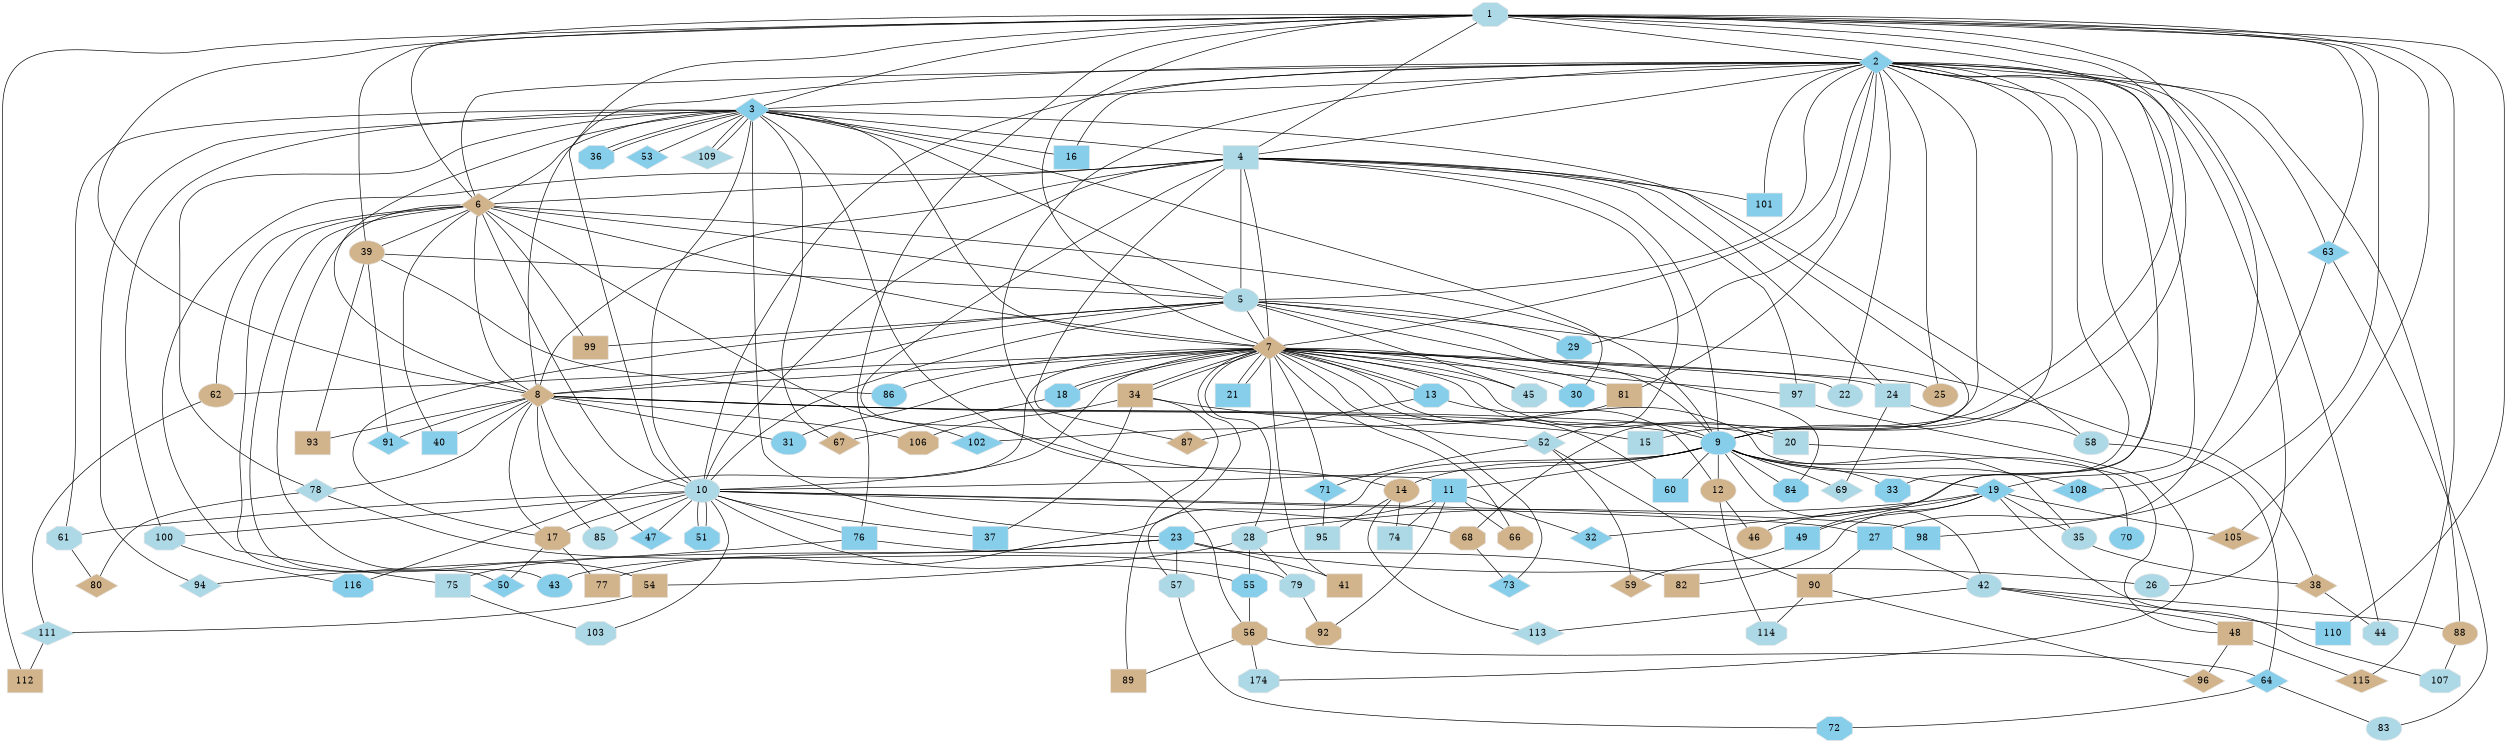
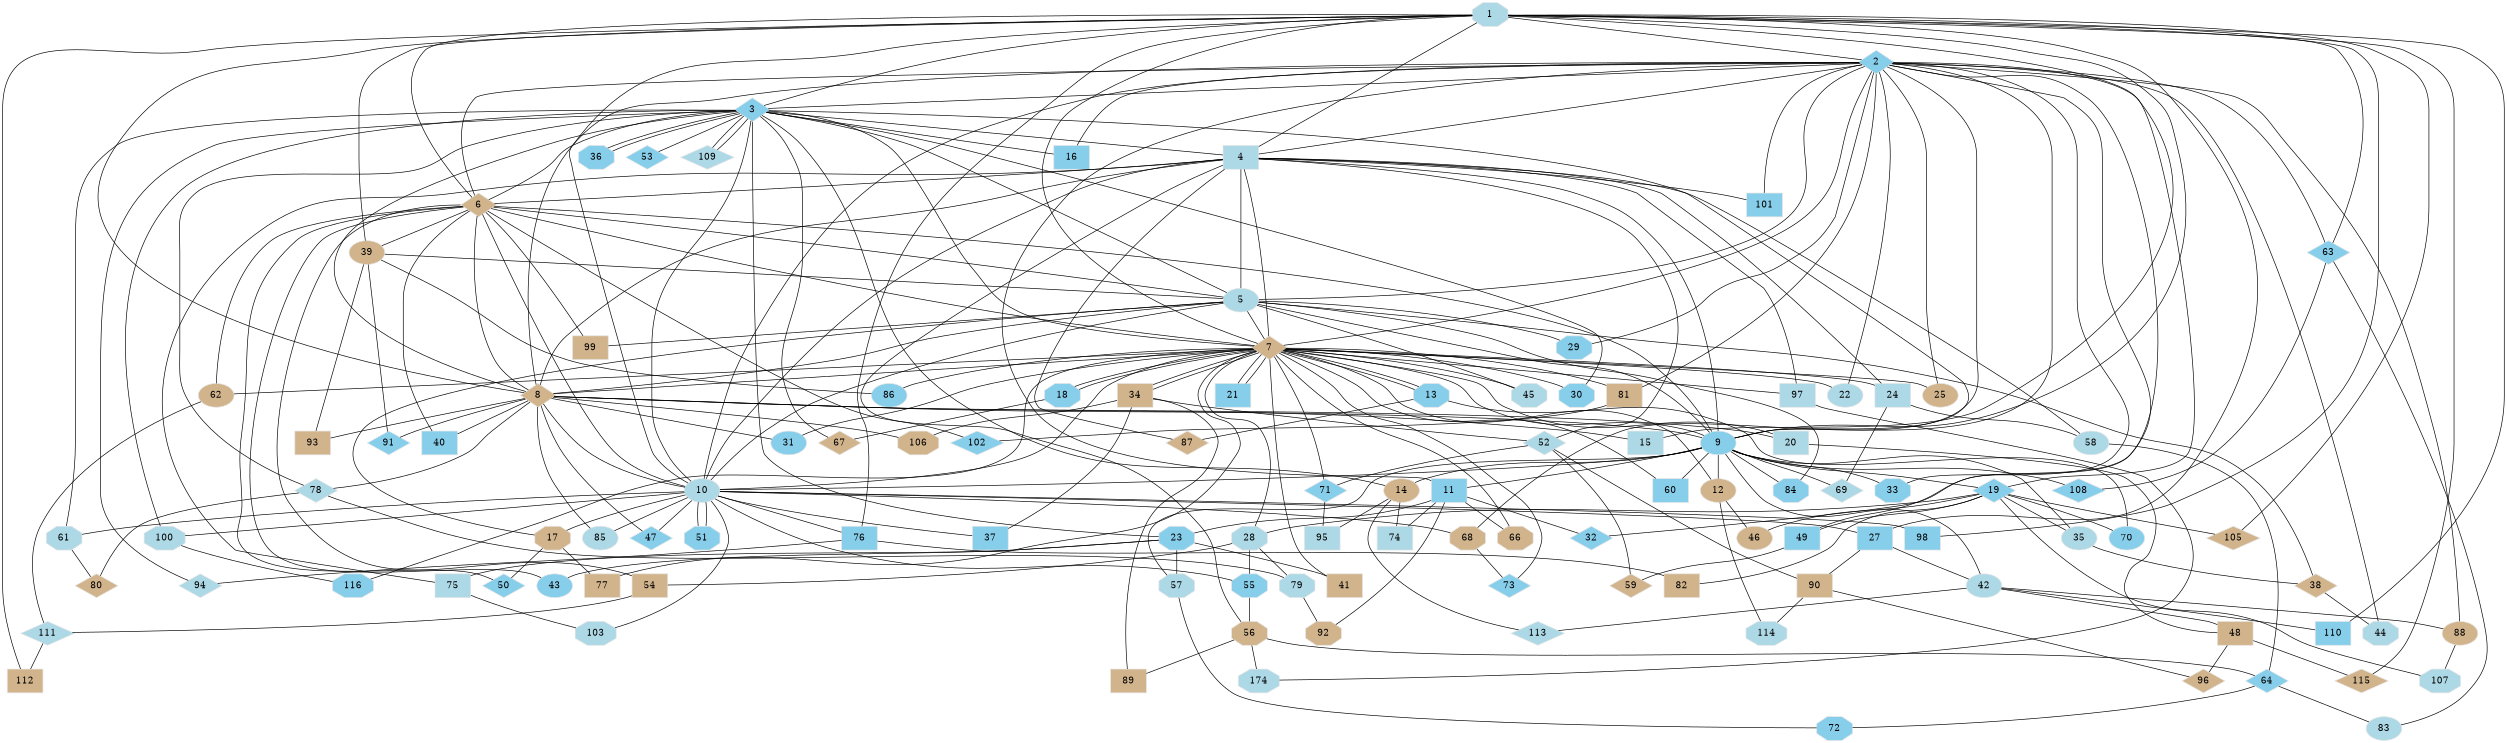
(509, 469) -> (604, 462)
none -> (2061, 511)
(2152, 586) -> none
